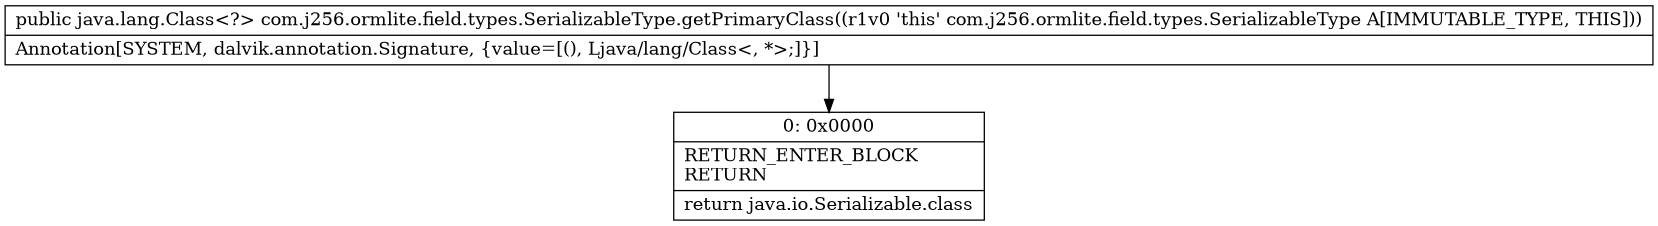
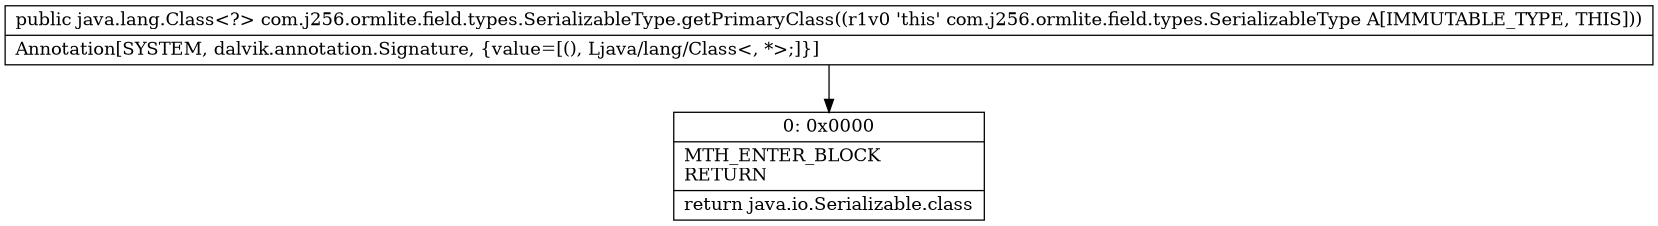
(801, 156) -> (783, 156)
